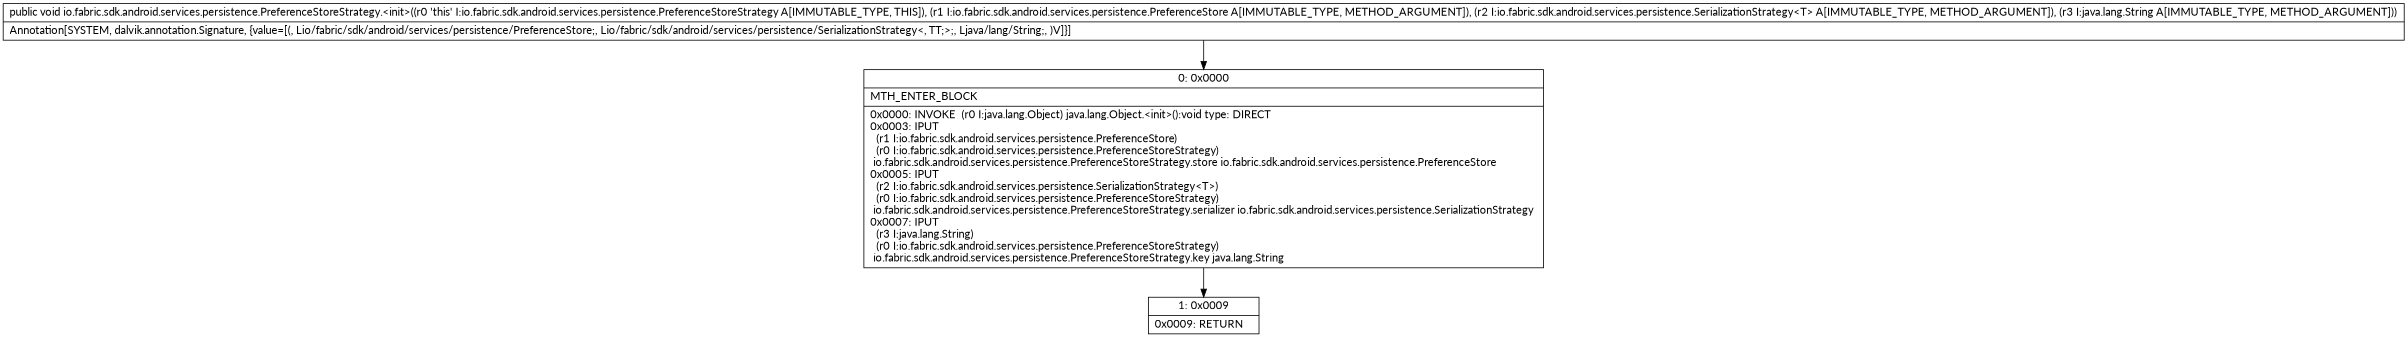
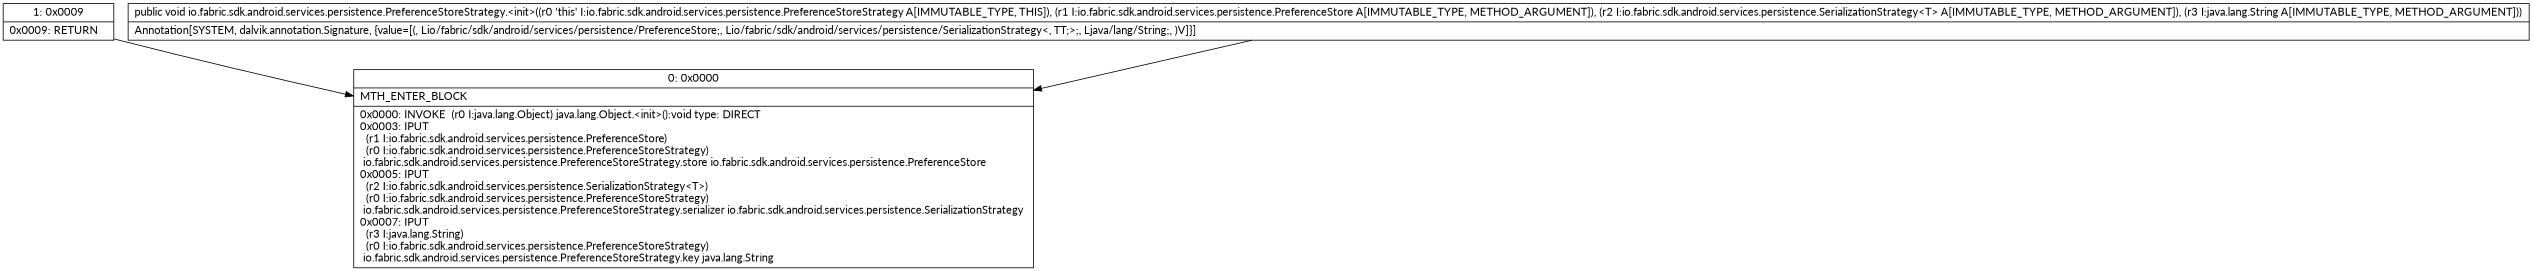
(1204, 279) -> (230, 67)
